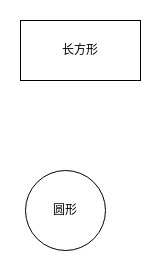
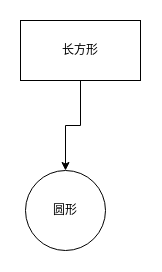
none -> (77, 126)
